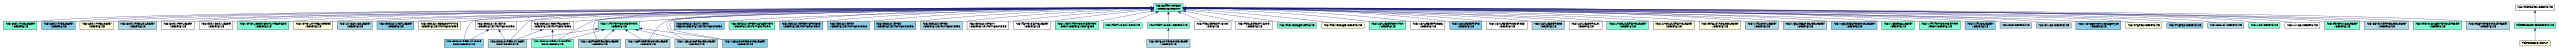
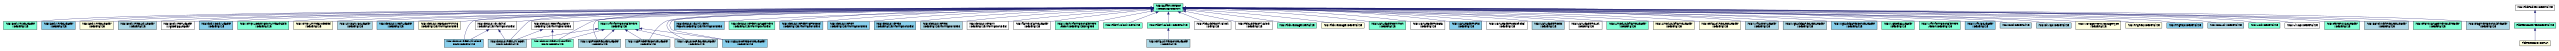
(895, 12) -> none
(178, 25) -> (178, 25)
(216, 25) -> (216, 25)
(2098, 25) -> (2098, 25)
